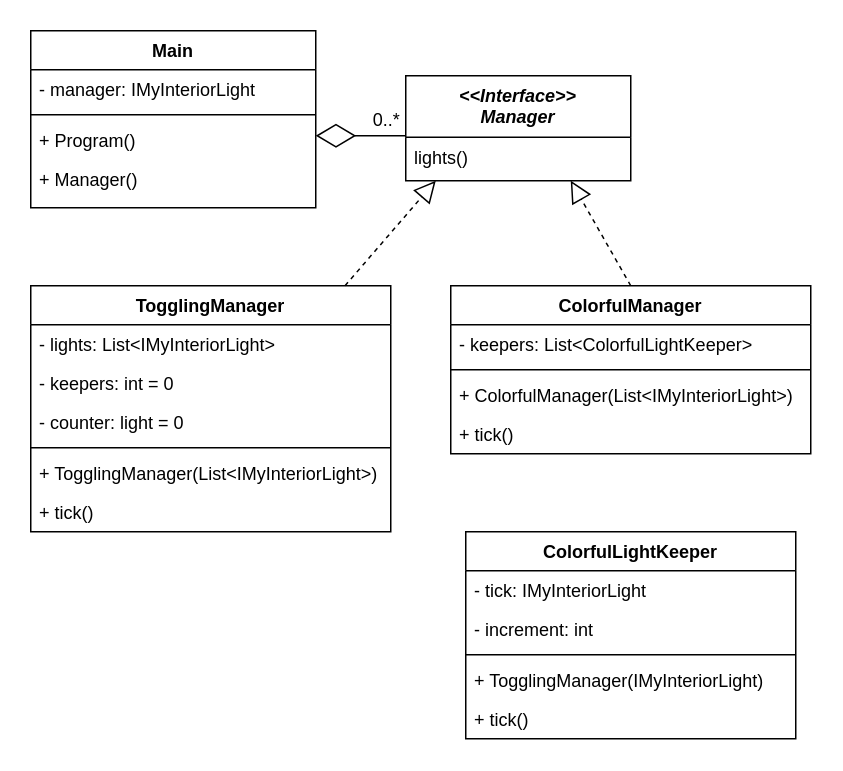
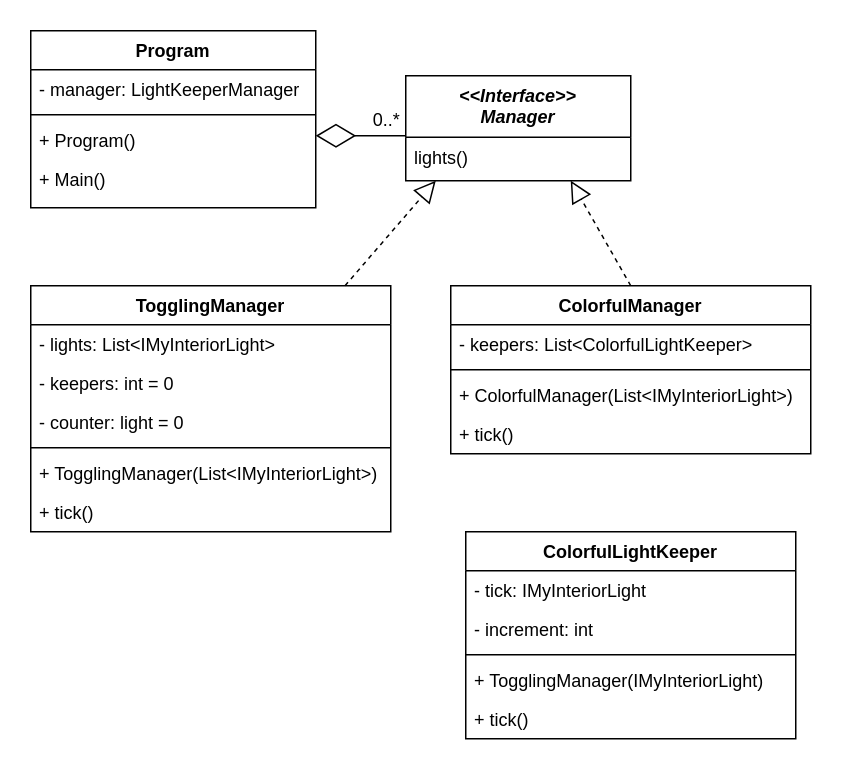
(173, 51) -> (173, 51)
(166, 90) -> (178, 90)
(92, 180) -> (75, 180)
